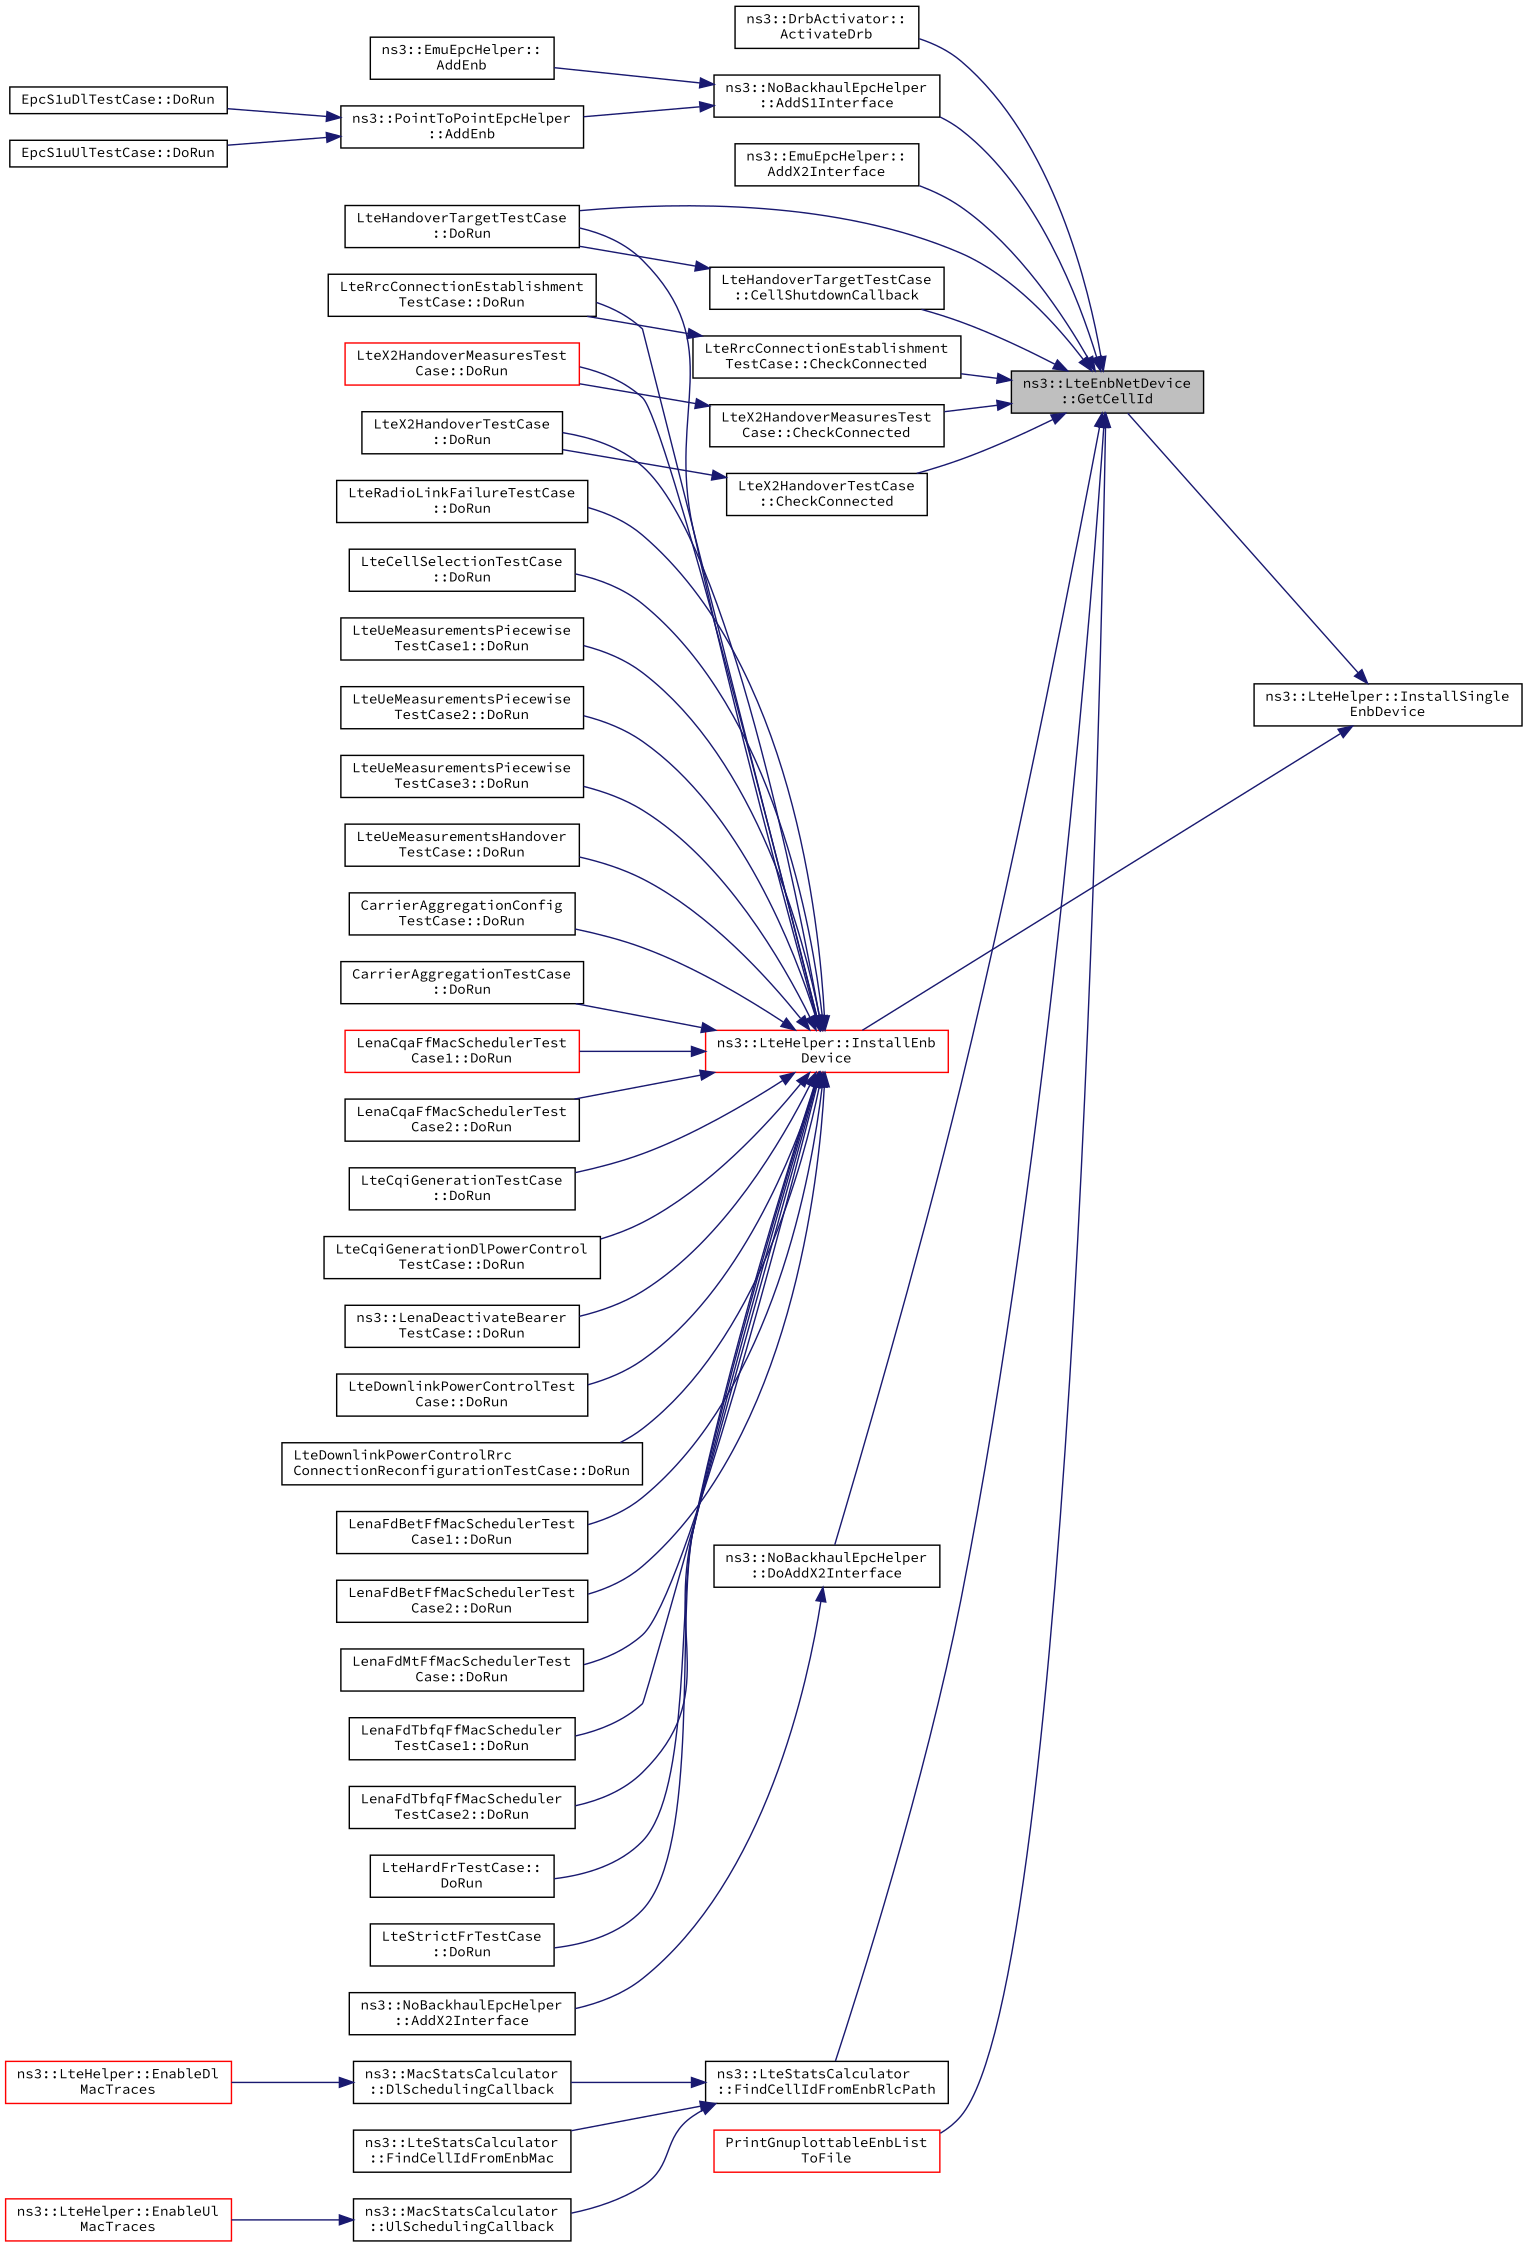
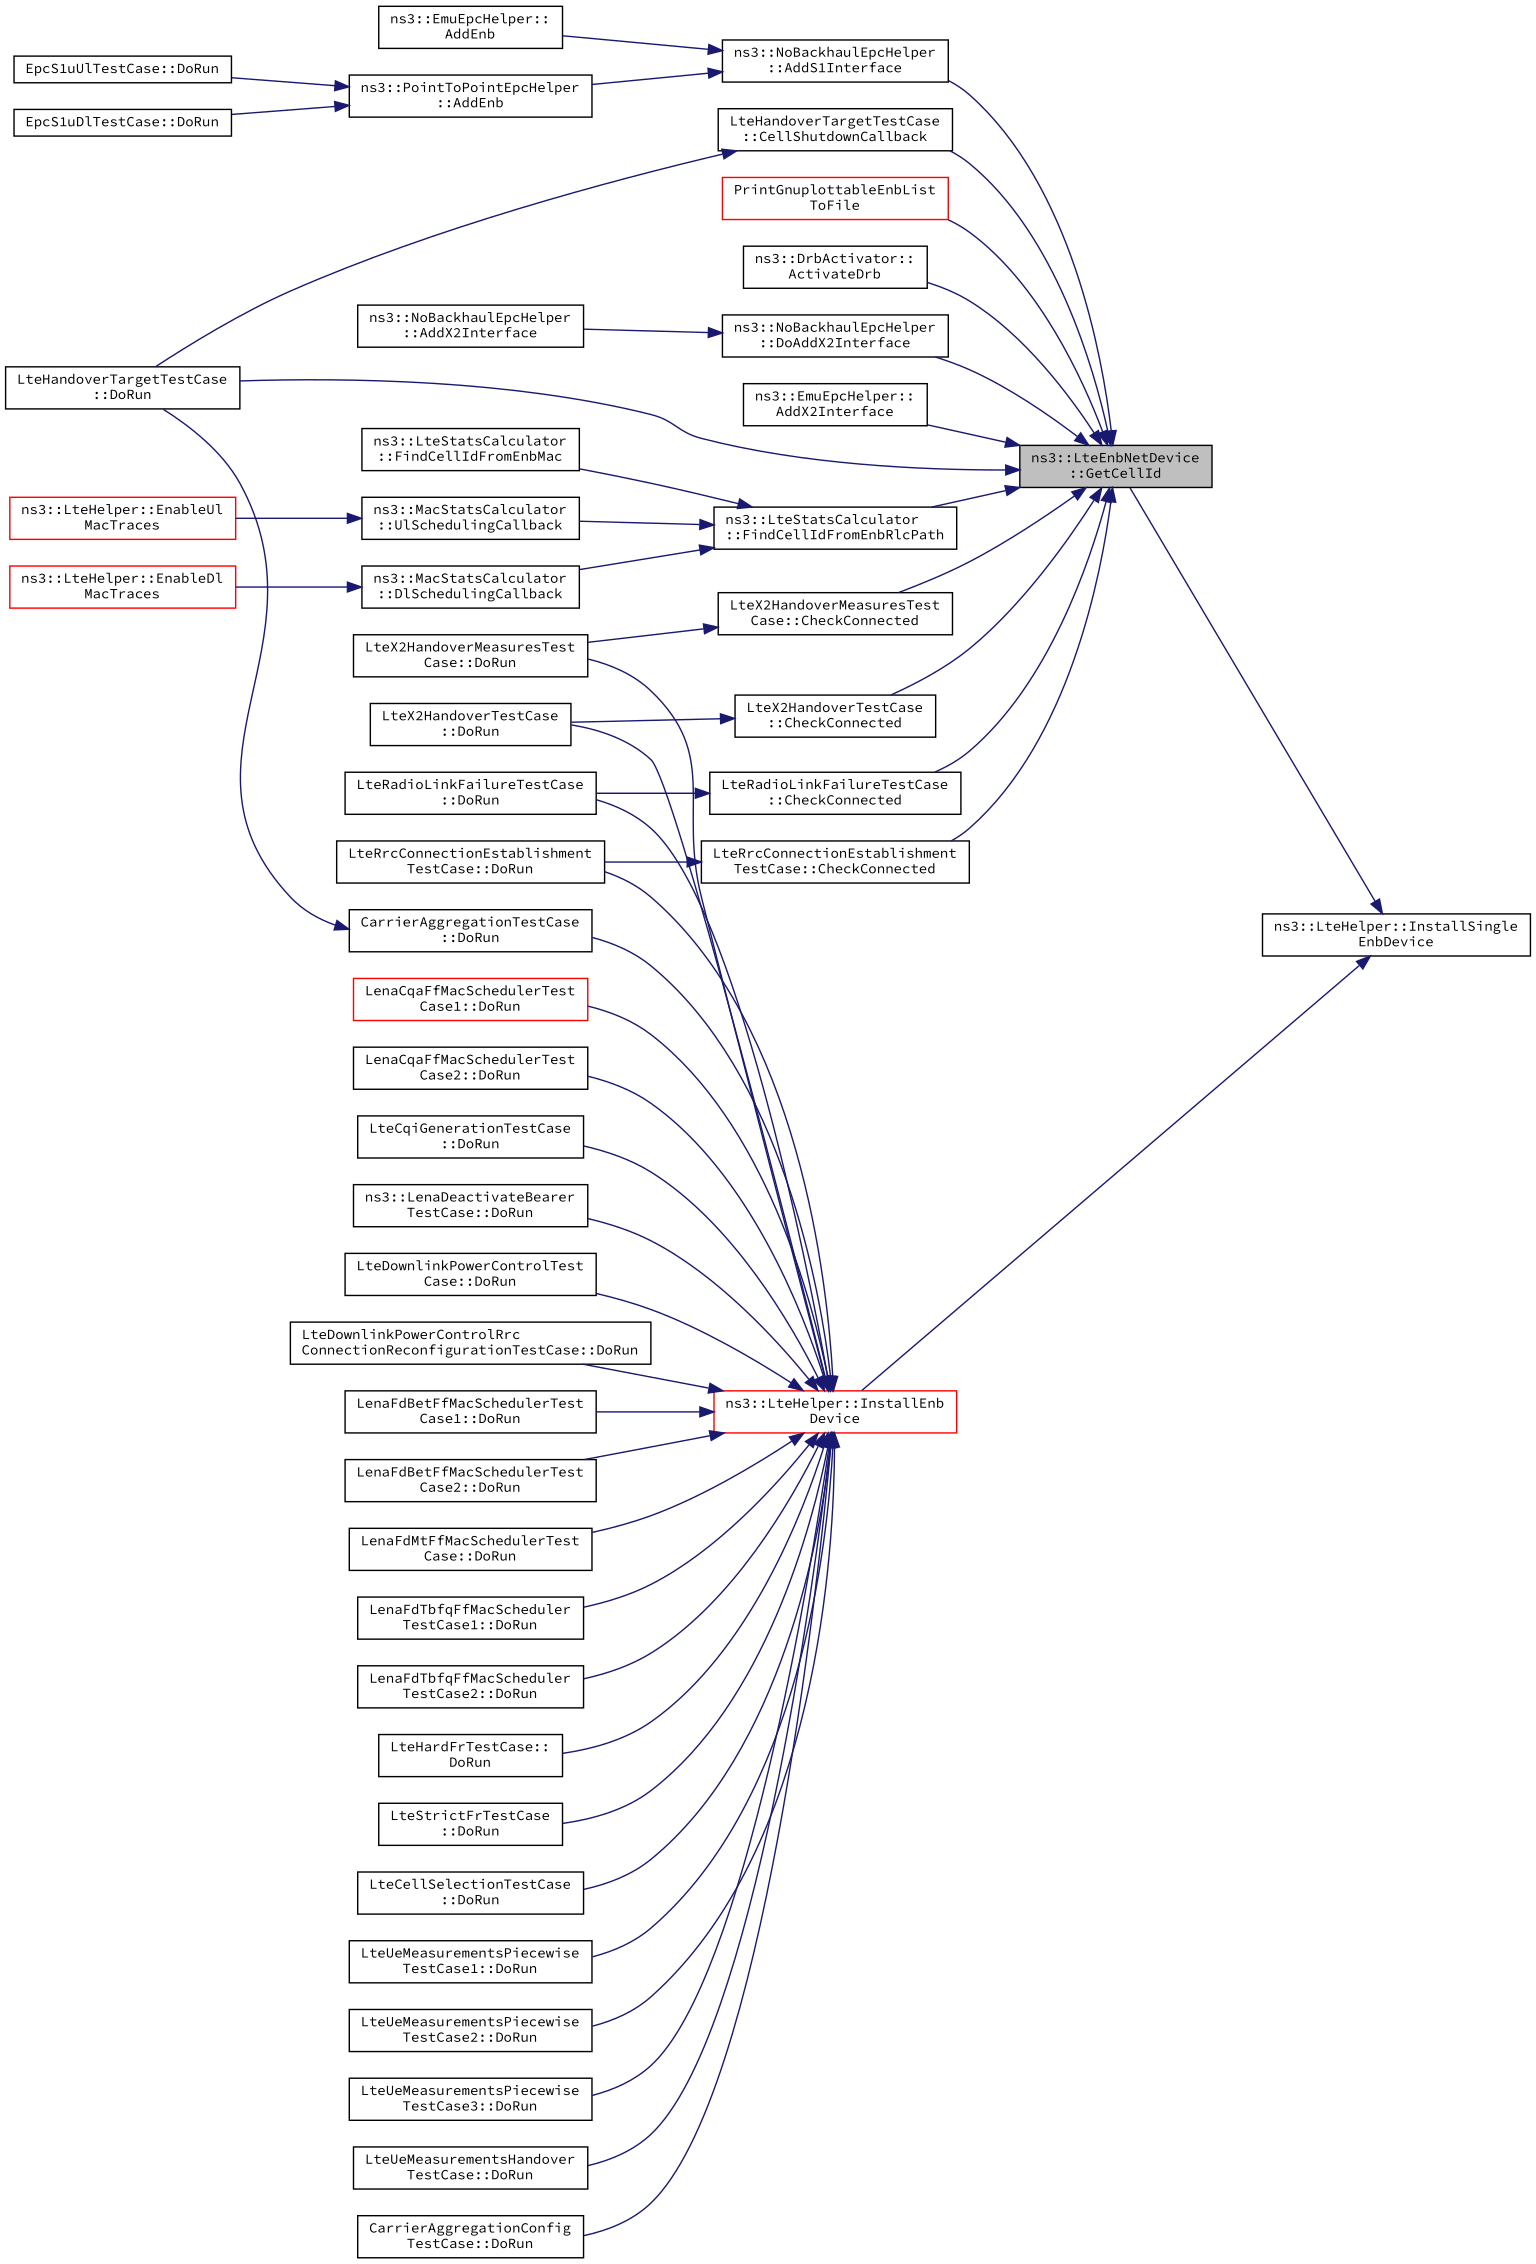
(462, 364) -> (471, 656)
(686, 454) -> (258, 668)
none -> (835, 793)
(462, 1258) -> none
